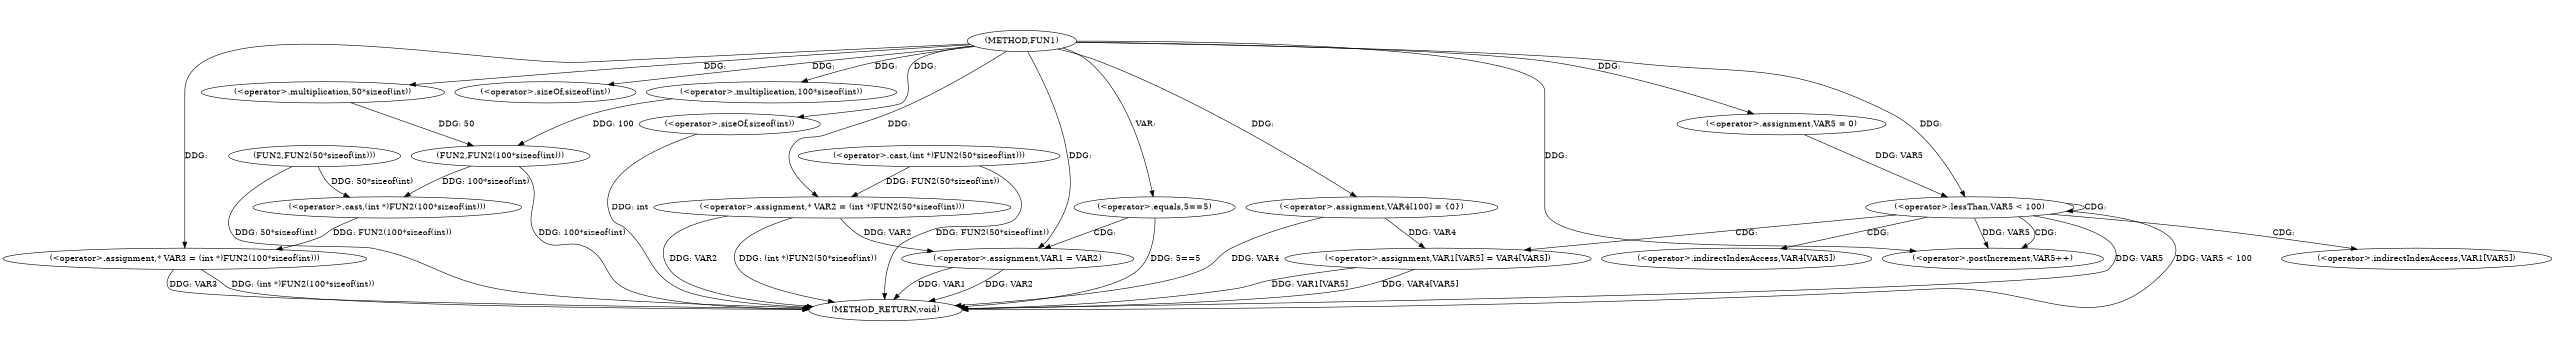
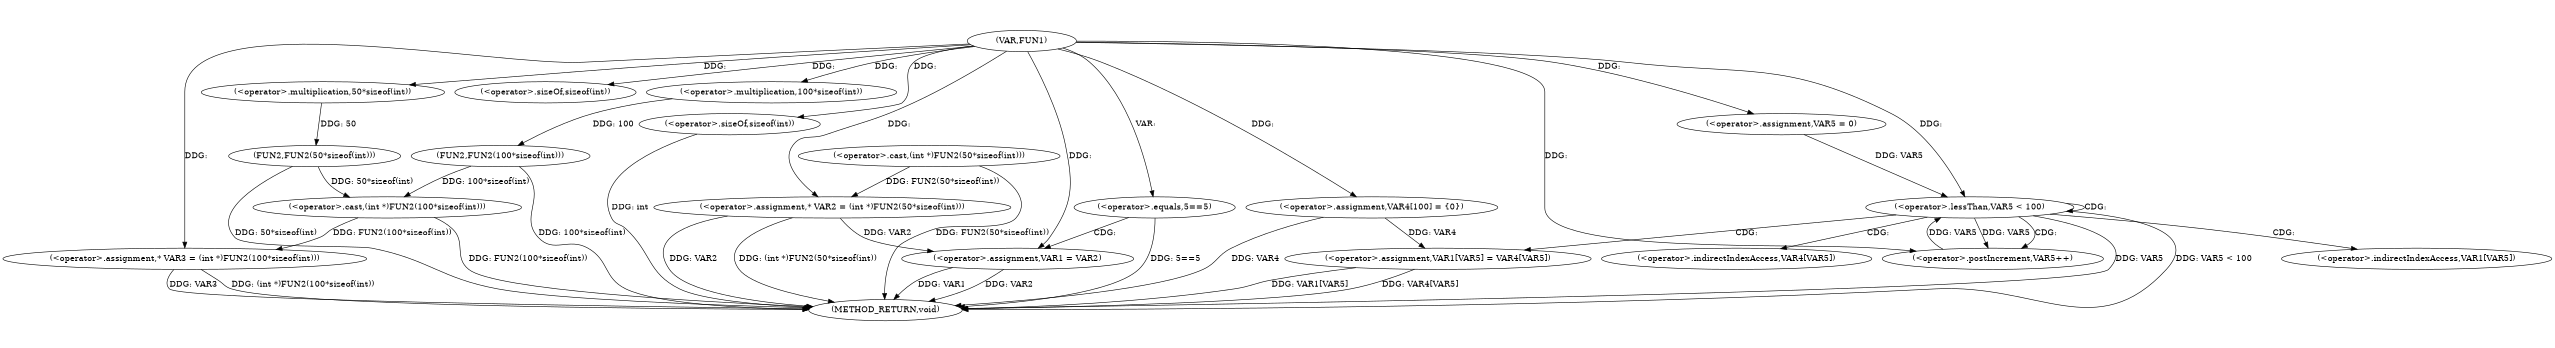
(1022, 41) -> (1022, 41)
(409, 123) -> (319, 121)
none -> (1929, 237)
none -> (603, 294)
